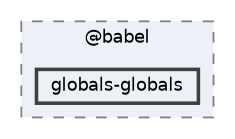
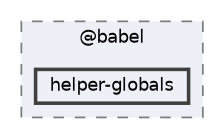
(117, 86) -> (112, 86)
